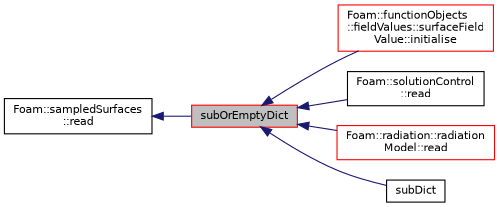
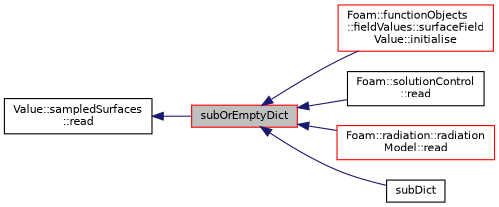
(78, 116) -> (78, 116)
